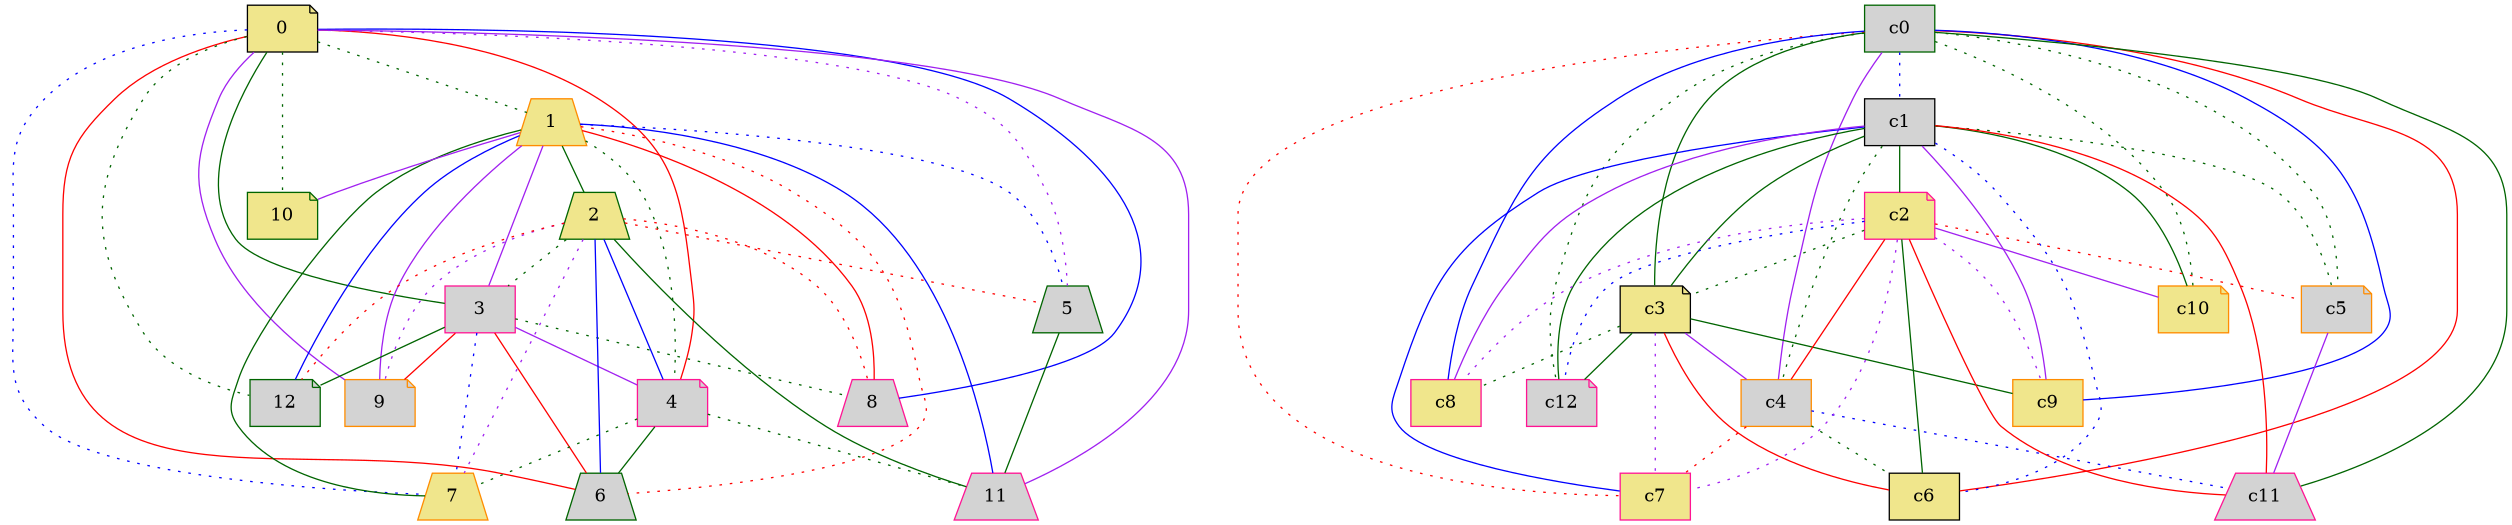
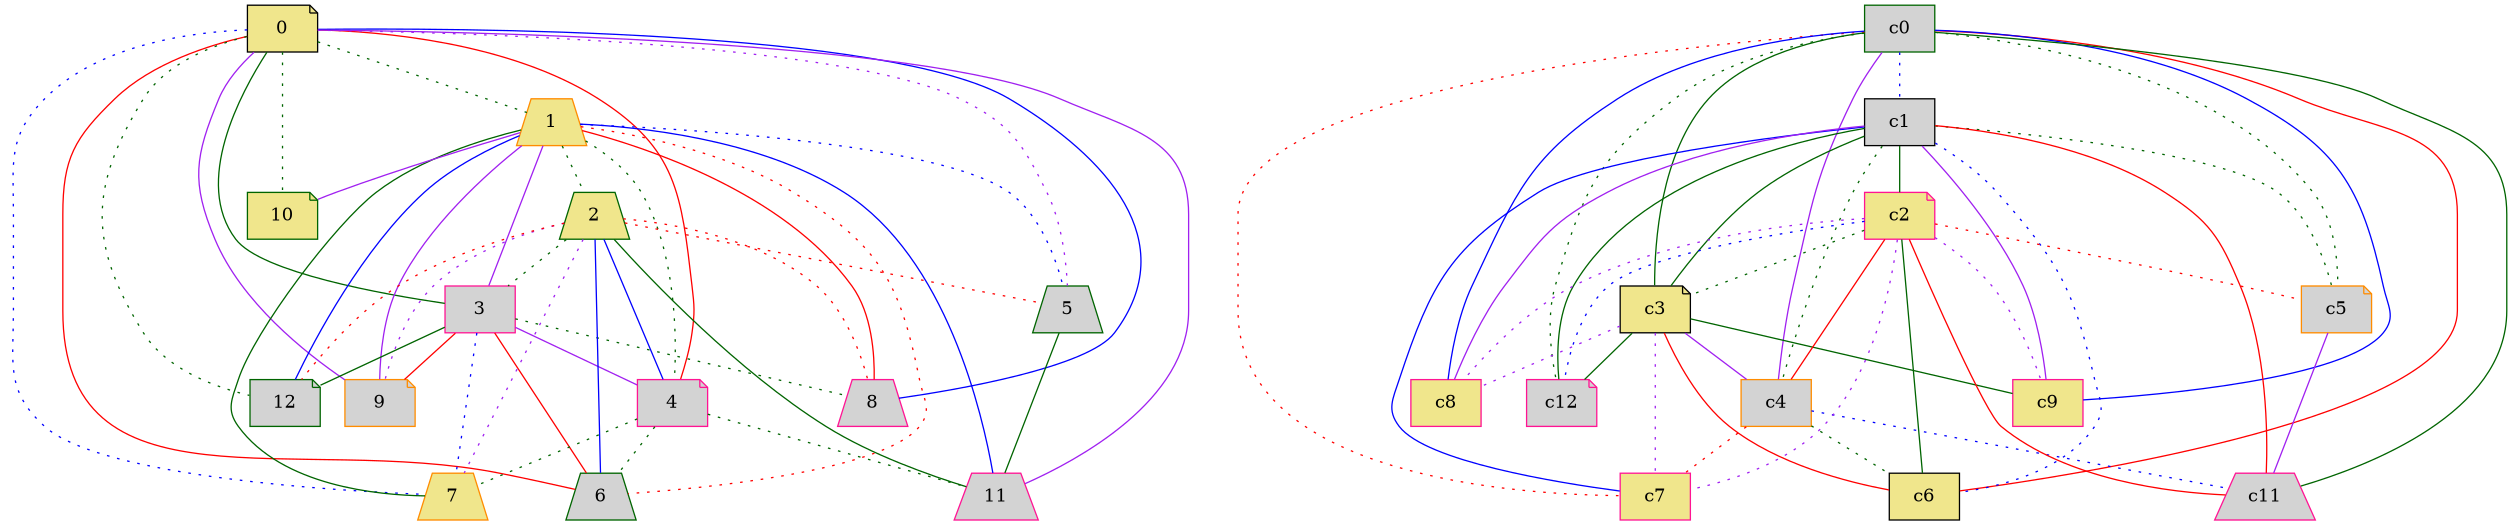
(573, 169) -> (573, 169)
(2193, 309) -> none
(1544, 359) -> (1544, 359)
(2048, 403) -> (2048, 403)
(637, 450) -> (637, 450)
